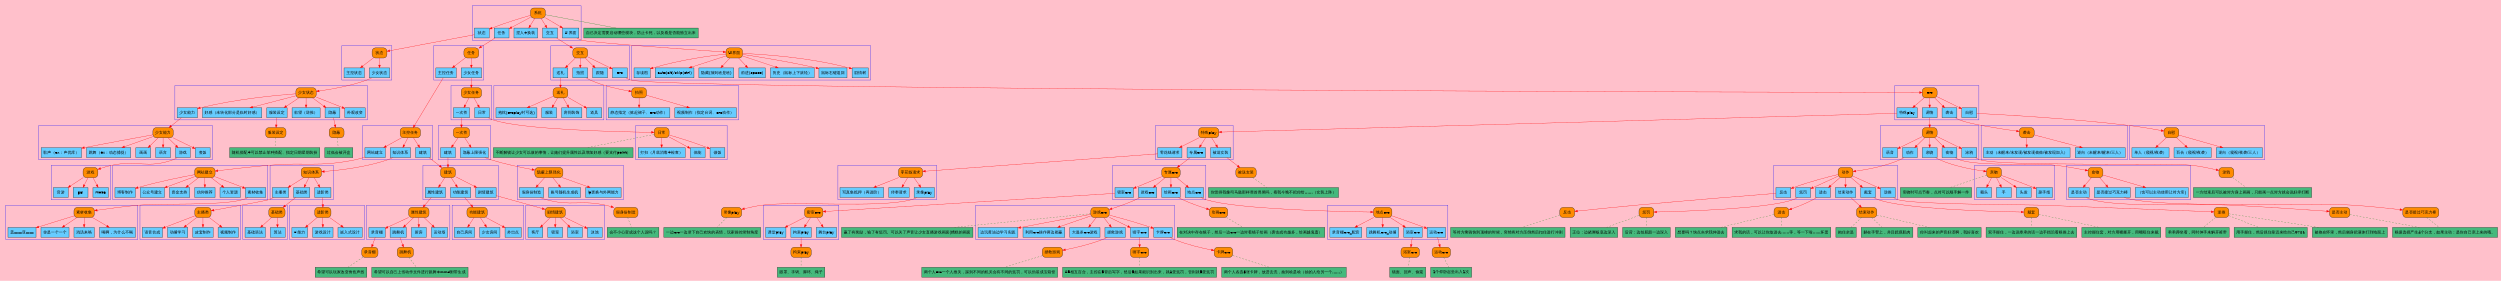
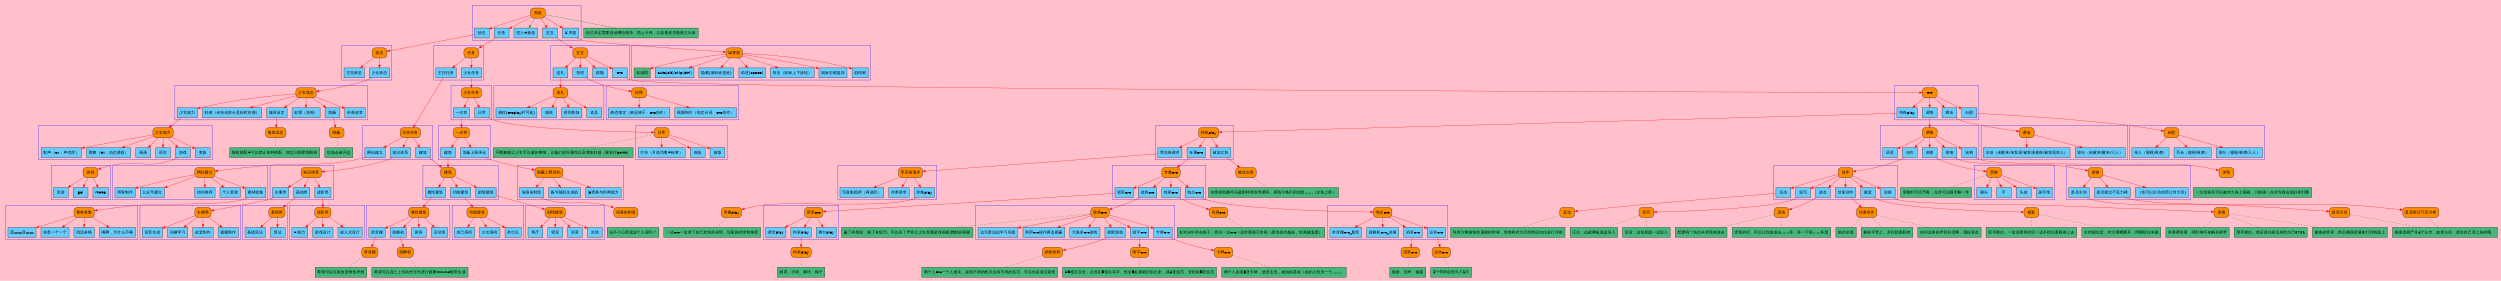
(533, 22) -> (533, 22)
(642, 73) -> (642, 73)
(180, 193) -> none
